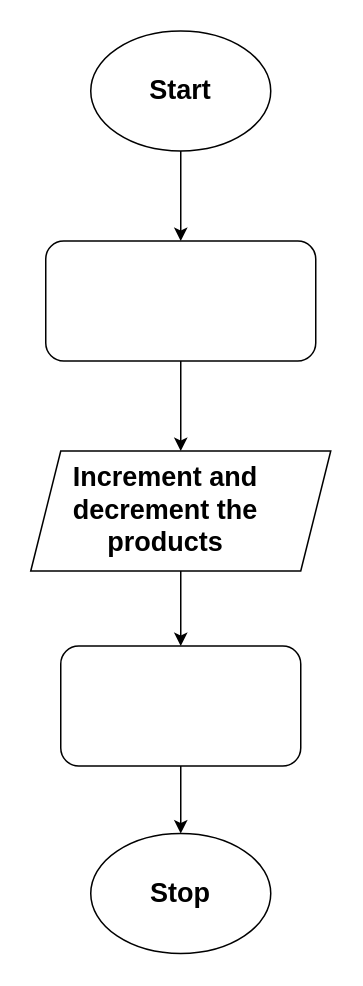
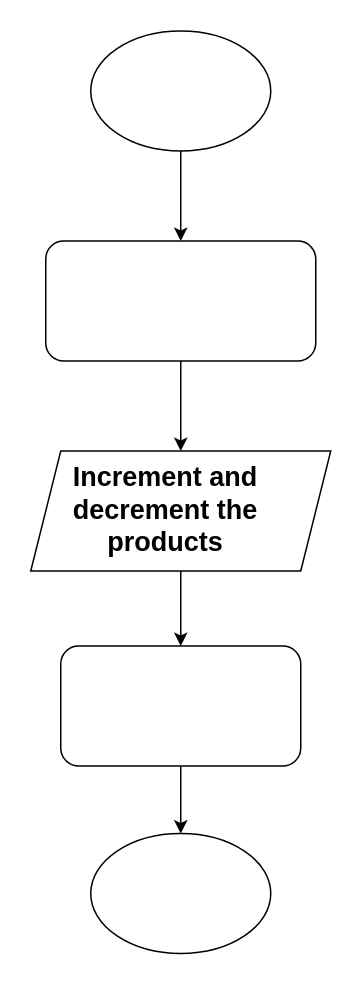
(181, 91) -> none
(181, 893) -> none
